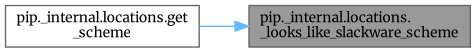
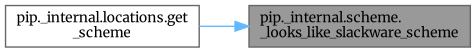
(360, 26) -> (360, 26)
